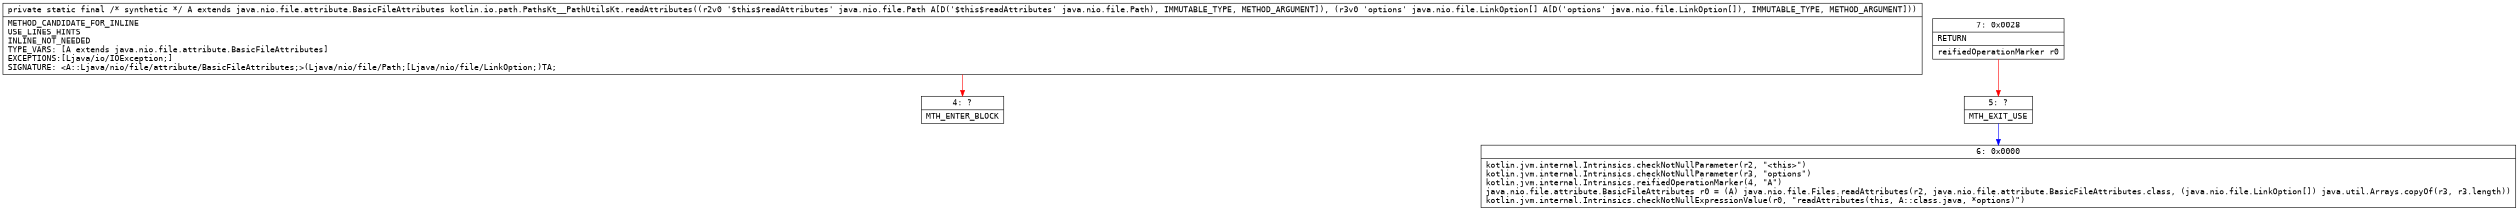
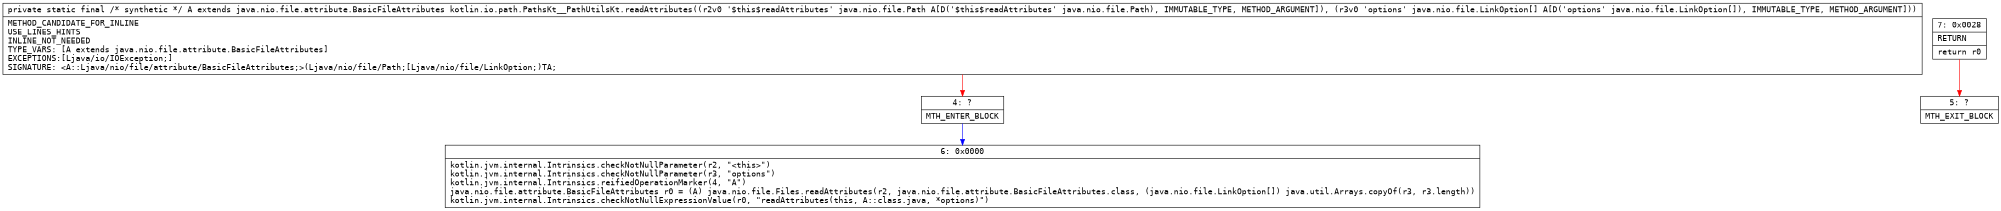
(1998, 52) -> (1960, 52)
(1998, 116) -> (1960, 116)
(1998, 131) -> (963, 131)
